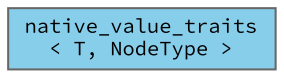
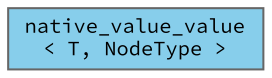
(142, 39) -> (136, 39)
